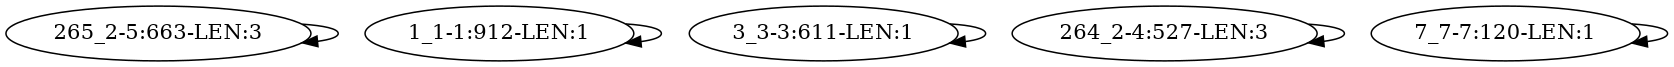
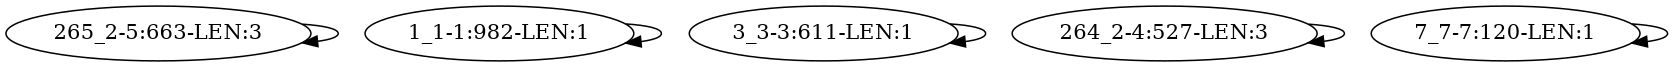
(499, 33) -> (499, 33)
